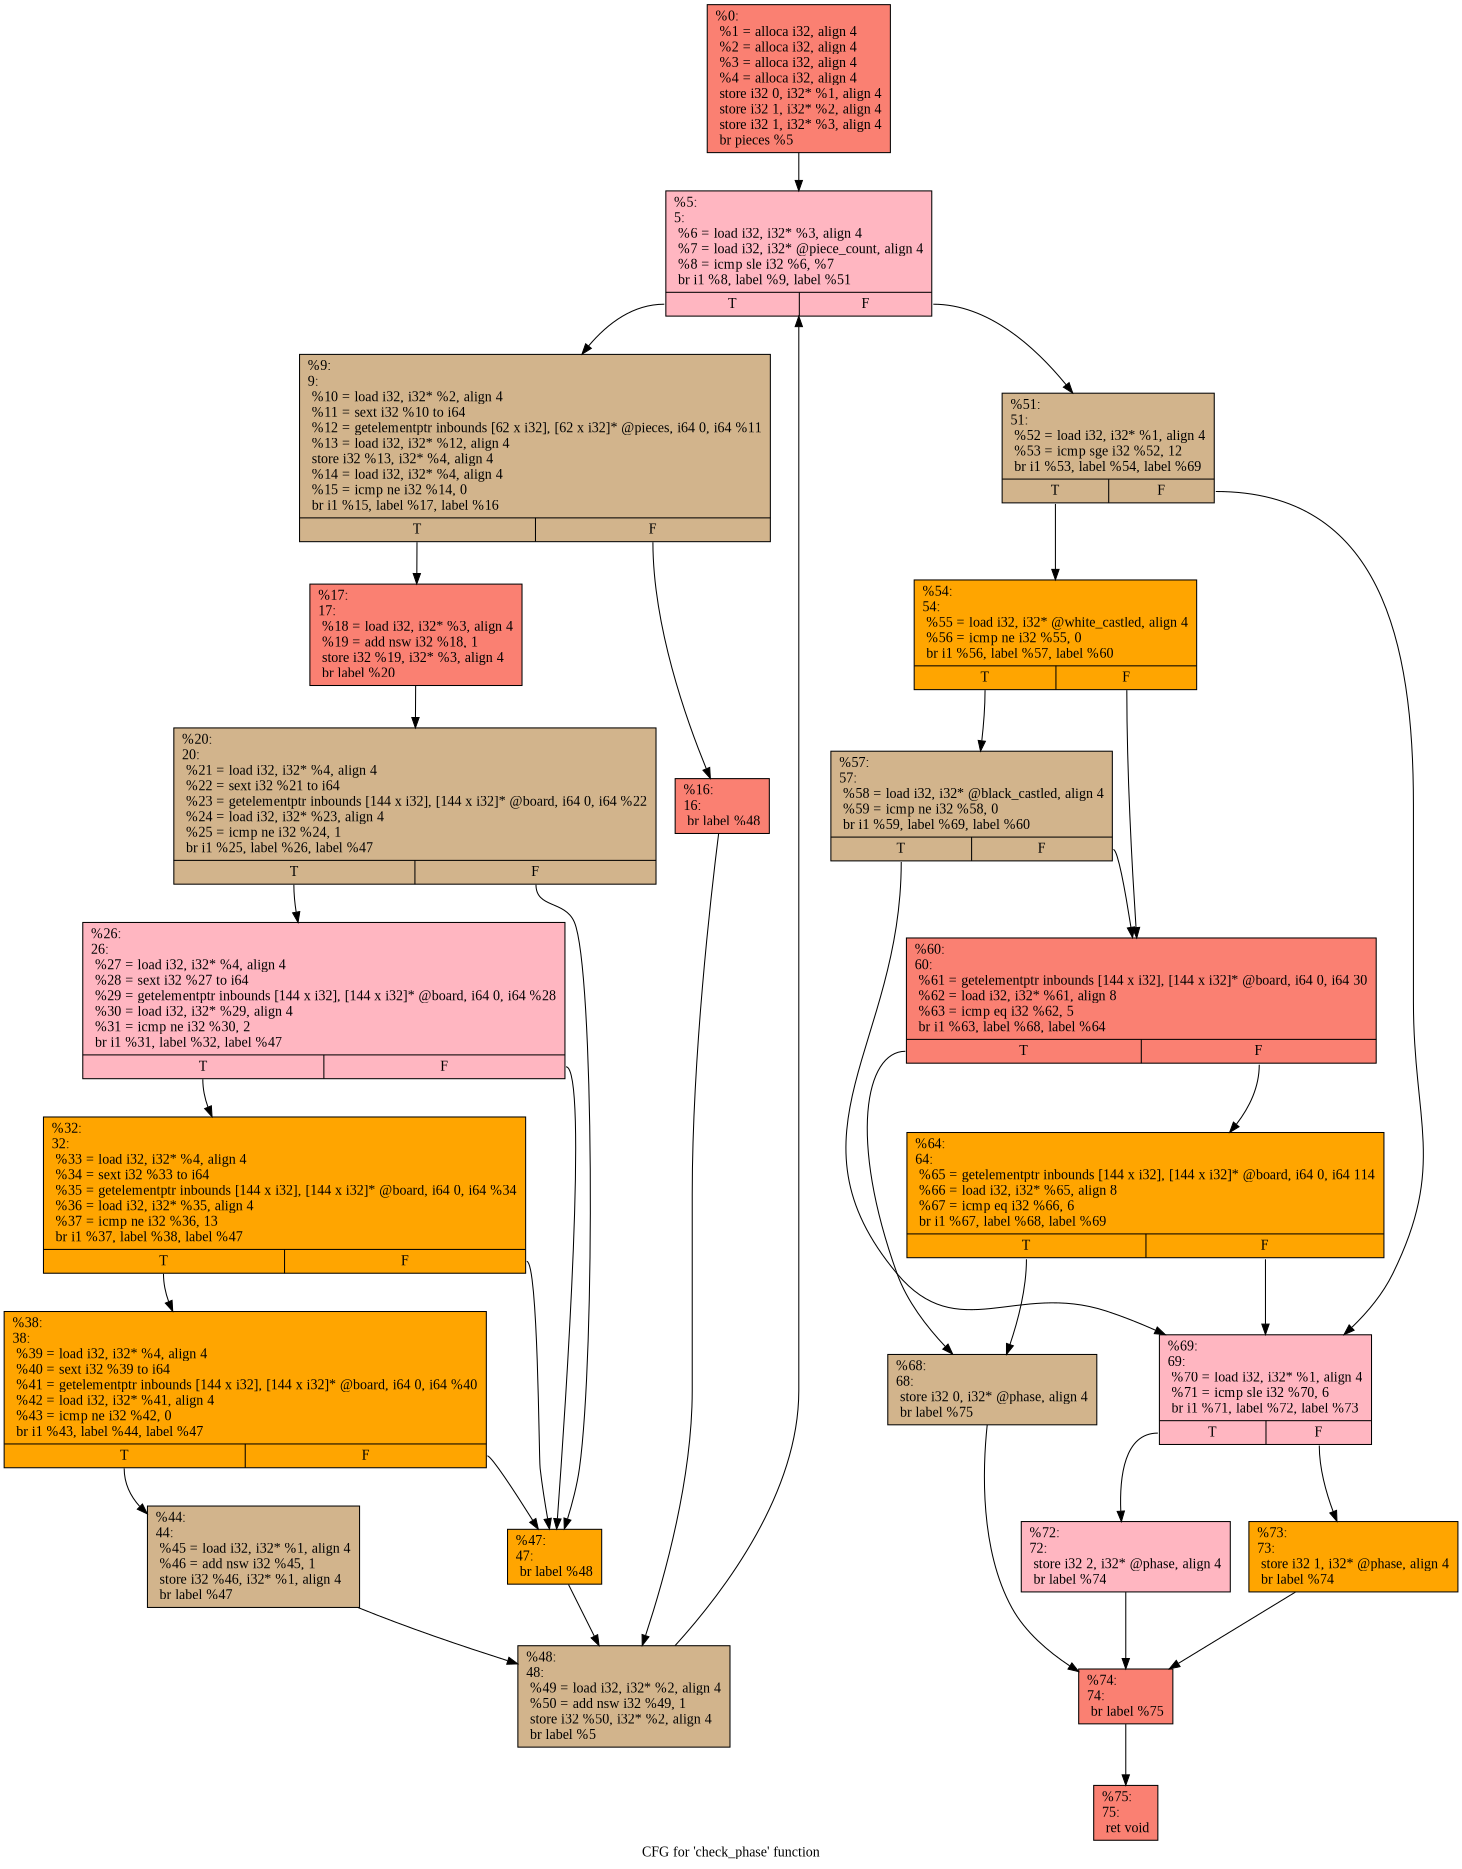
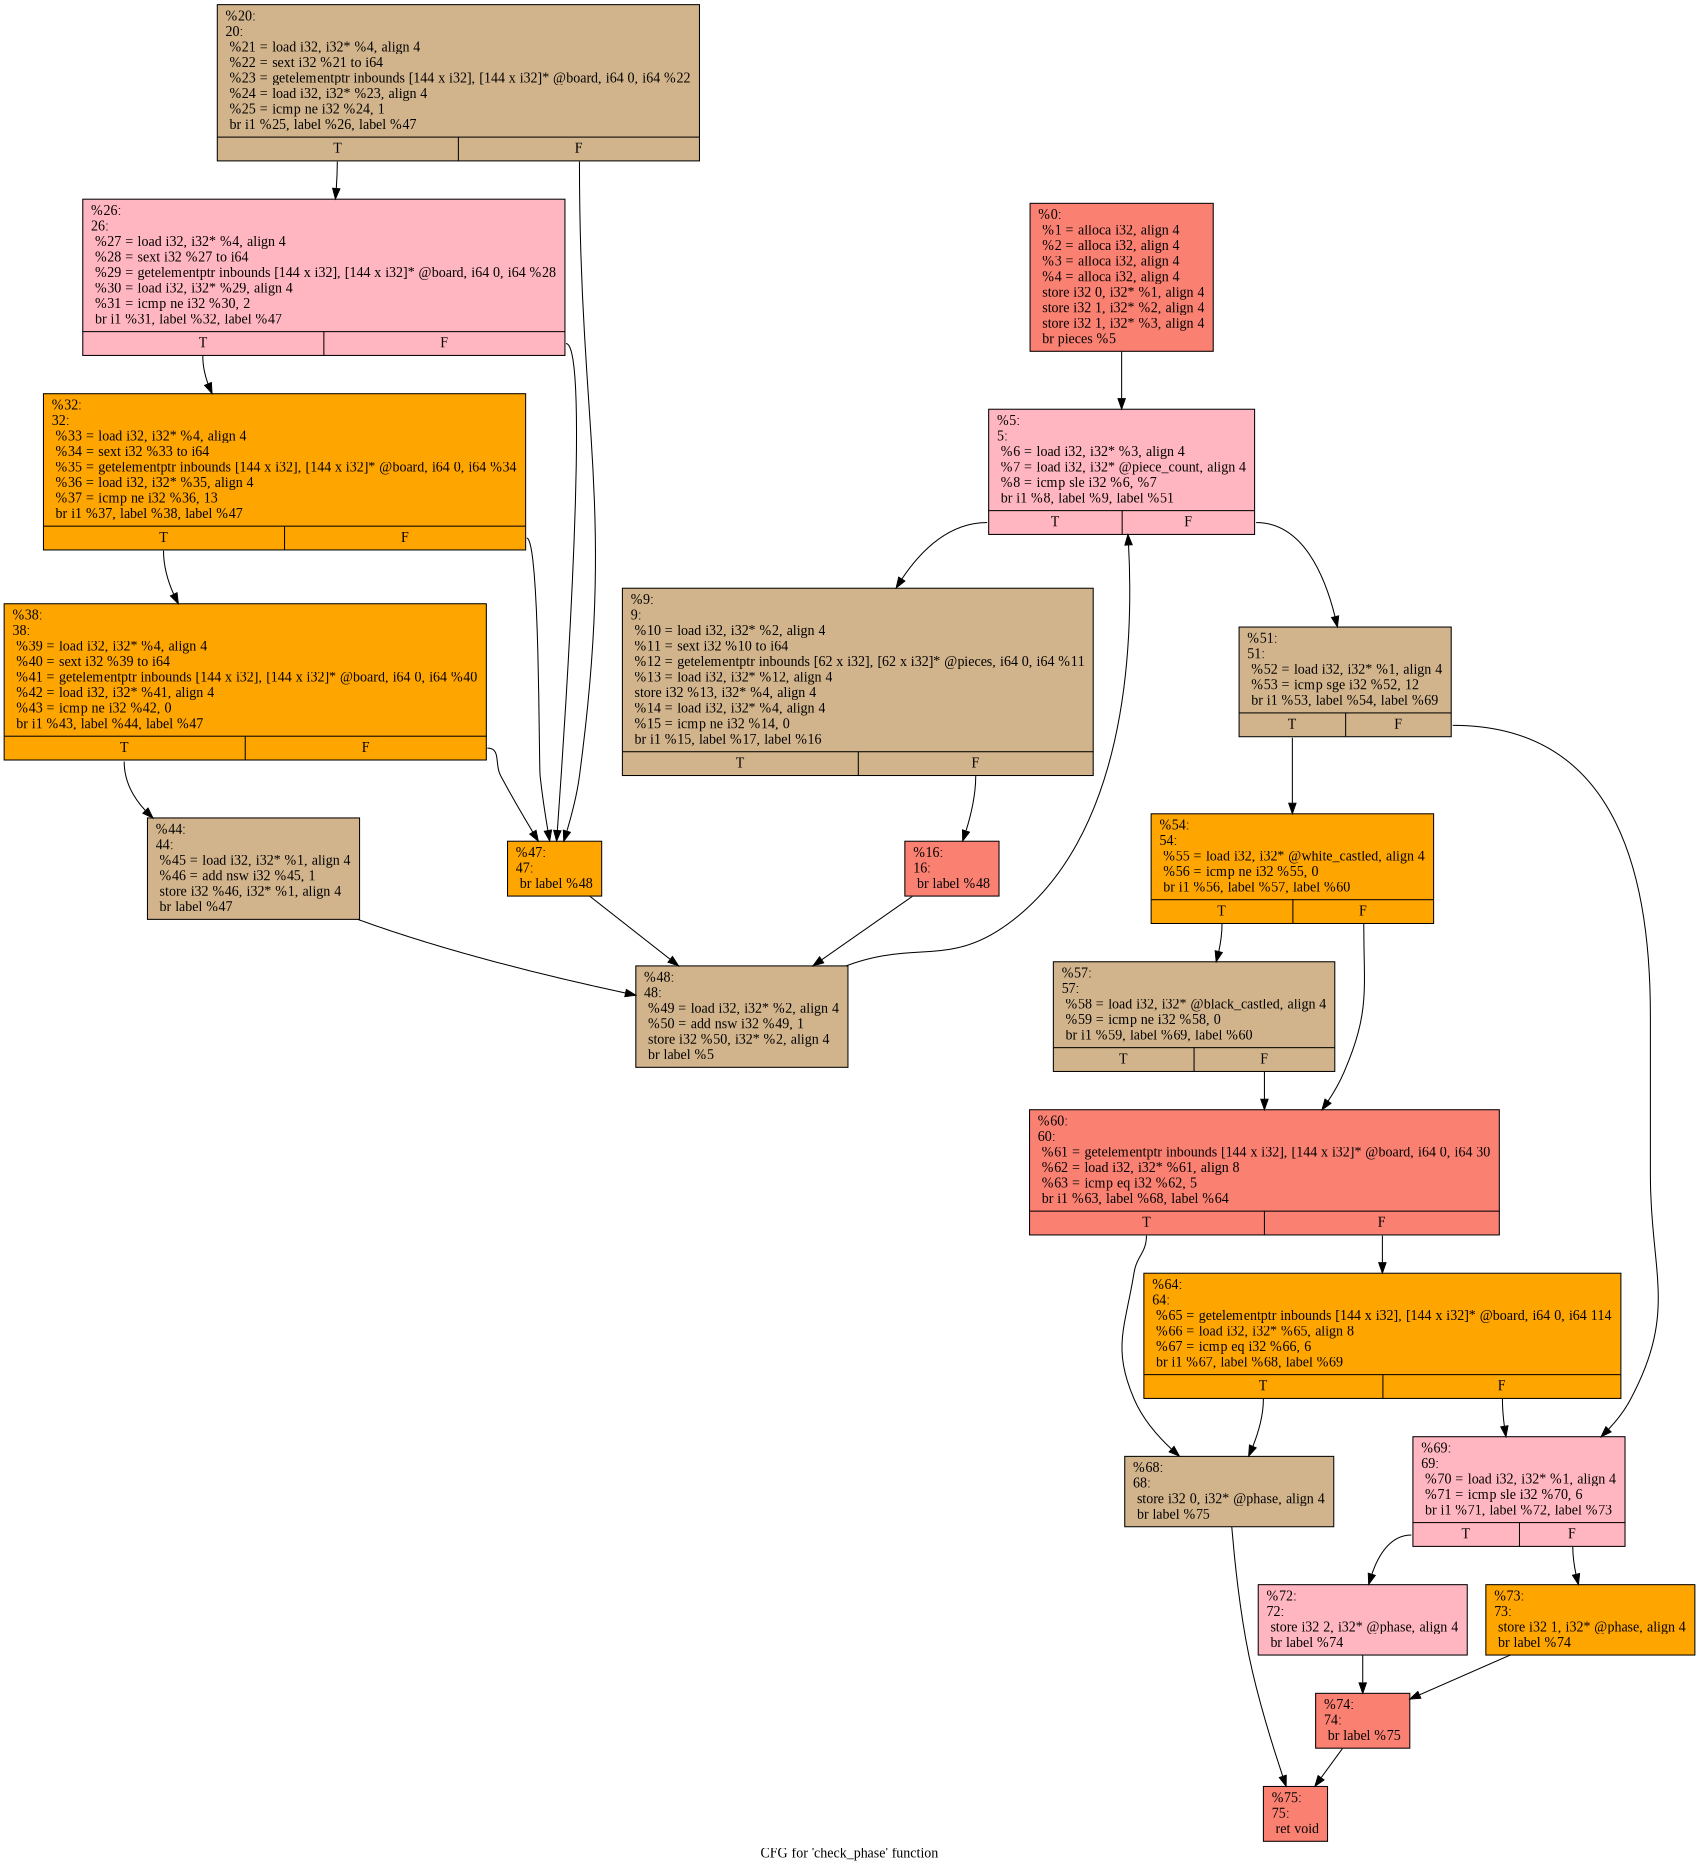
(416, 635) -> none
(858, 1207) -> none
(994, 1559) -> (1248, 1653)
